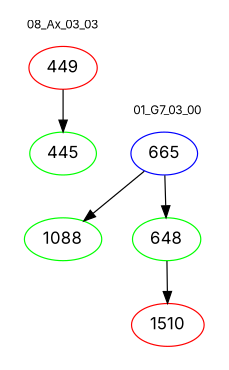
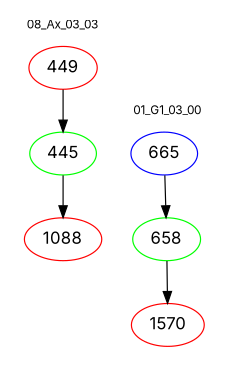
(168, 111) -> (168, 111)
(129, 184) -> (63, 191)
(63, 239) -> (63, 239)
(167, 239) -> (167, 239)
(168, 325) -> (168, 325)
